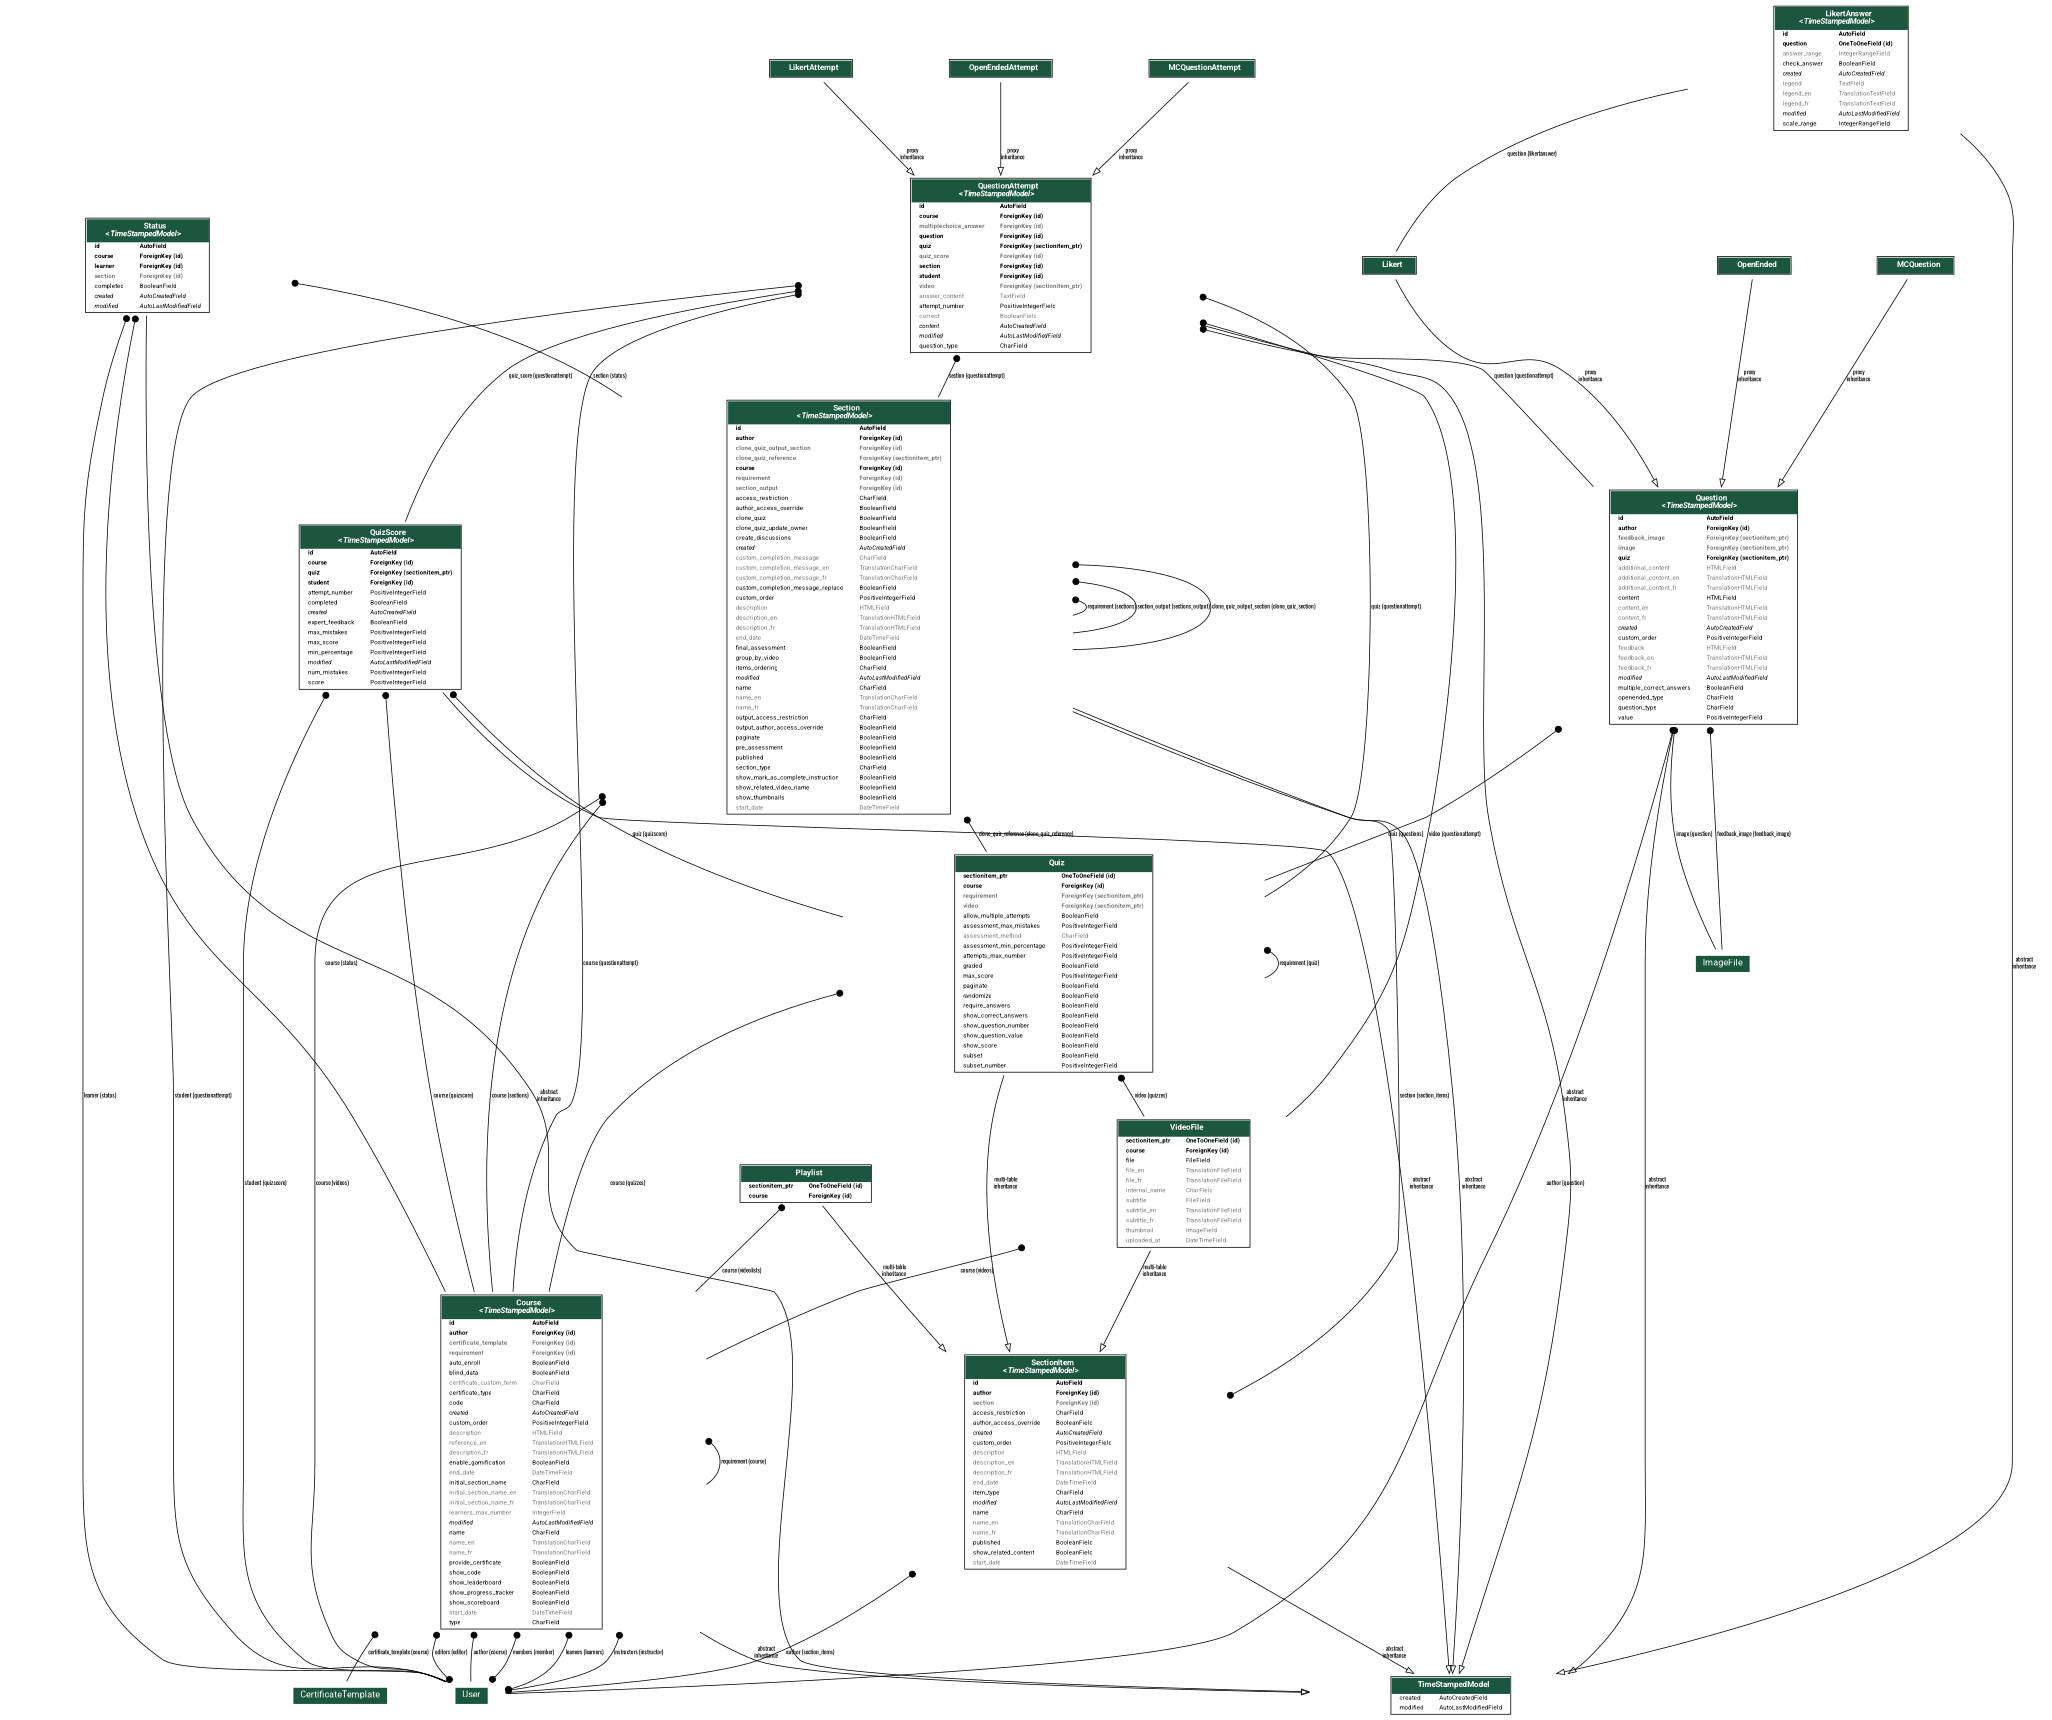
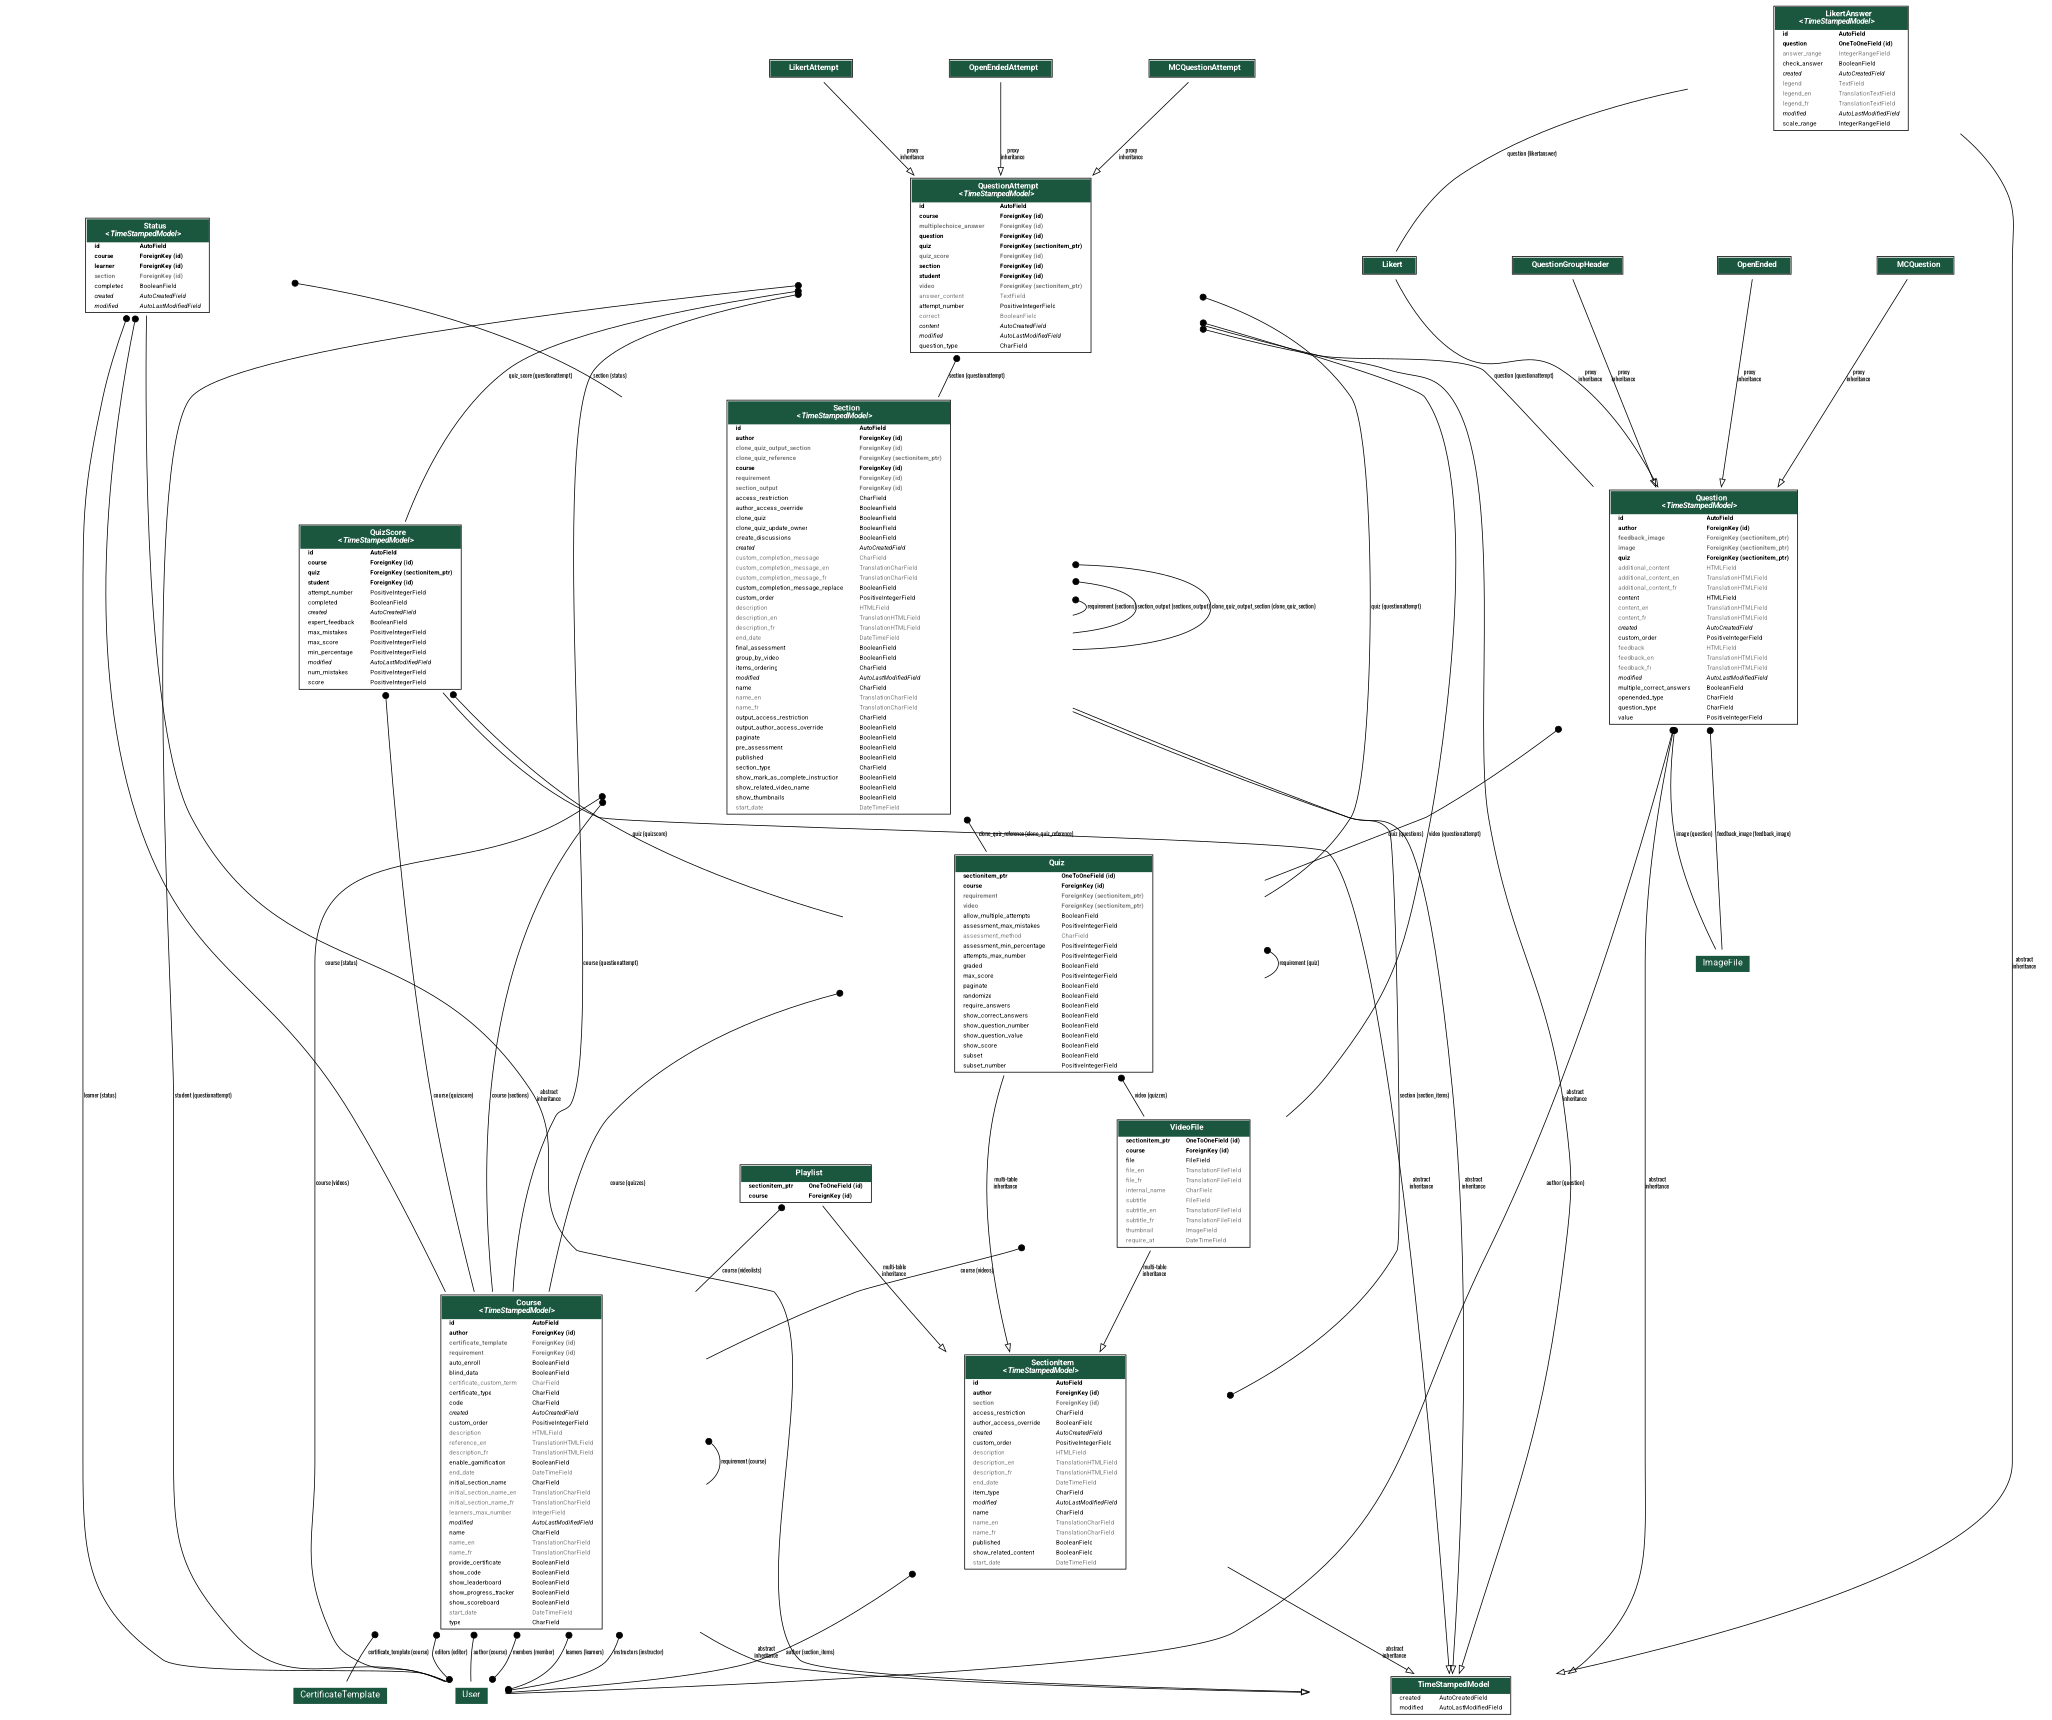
none -> (1568, 265)
(1143, 1240) -> (1140, 1240)
(243, 1254) -> none
